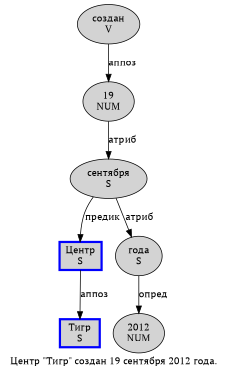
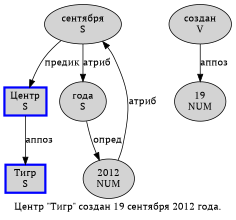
(109, 136) -> (128, 102)
